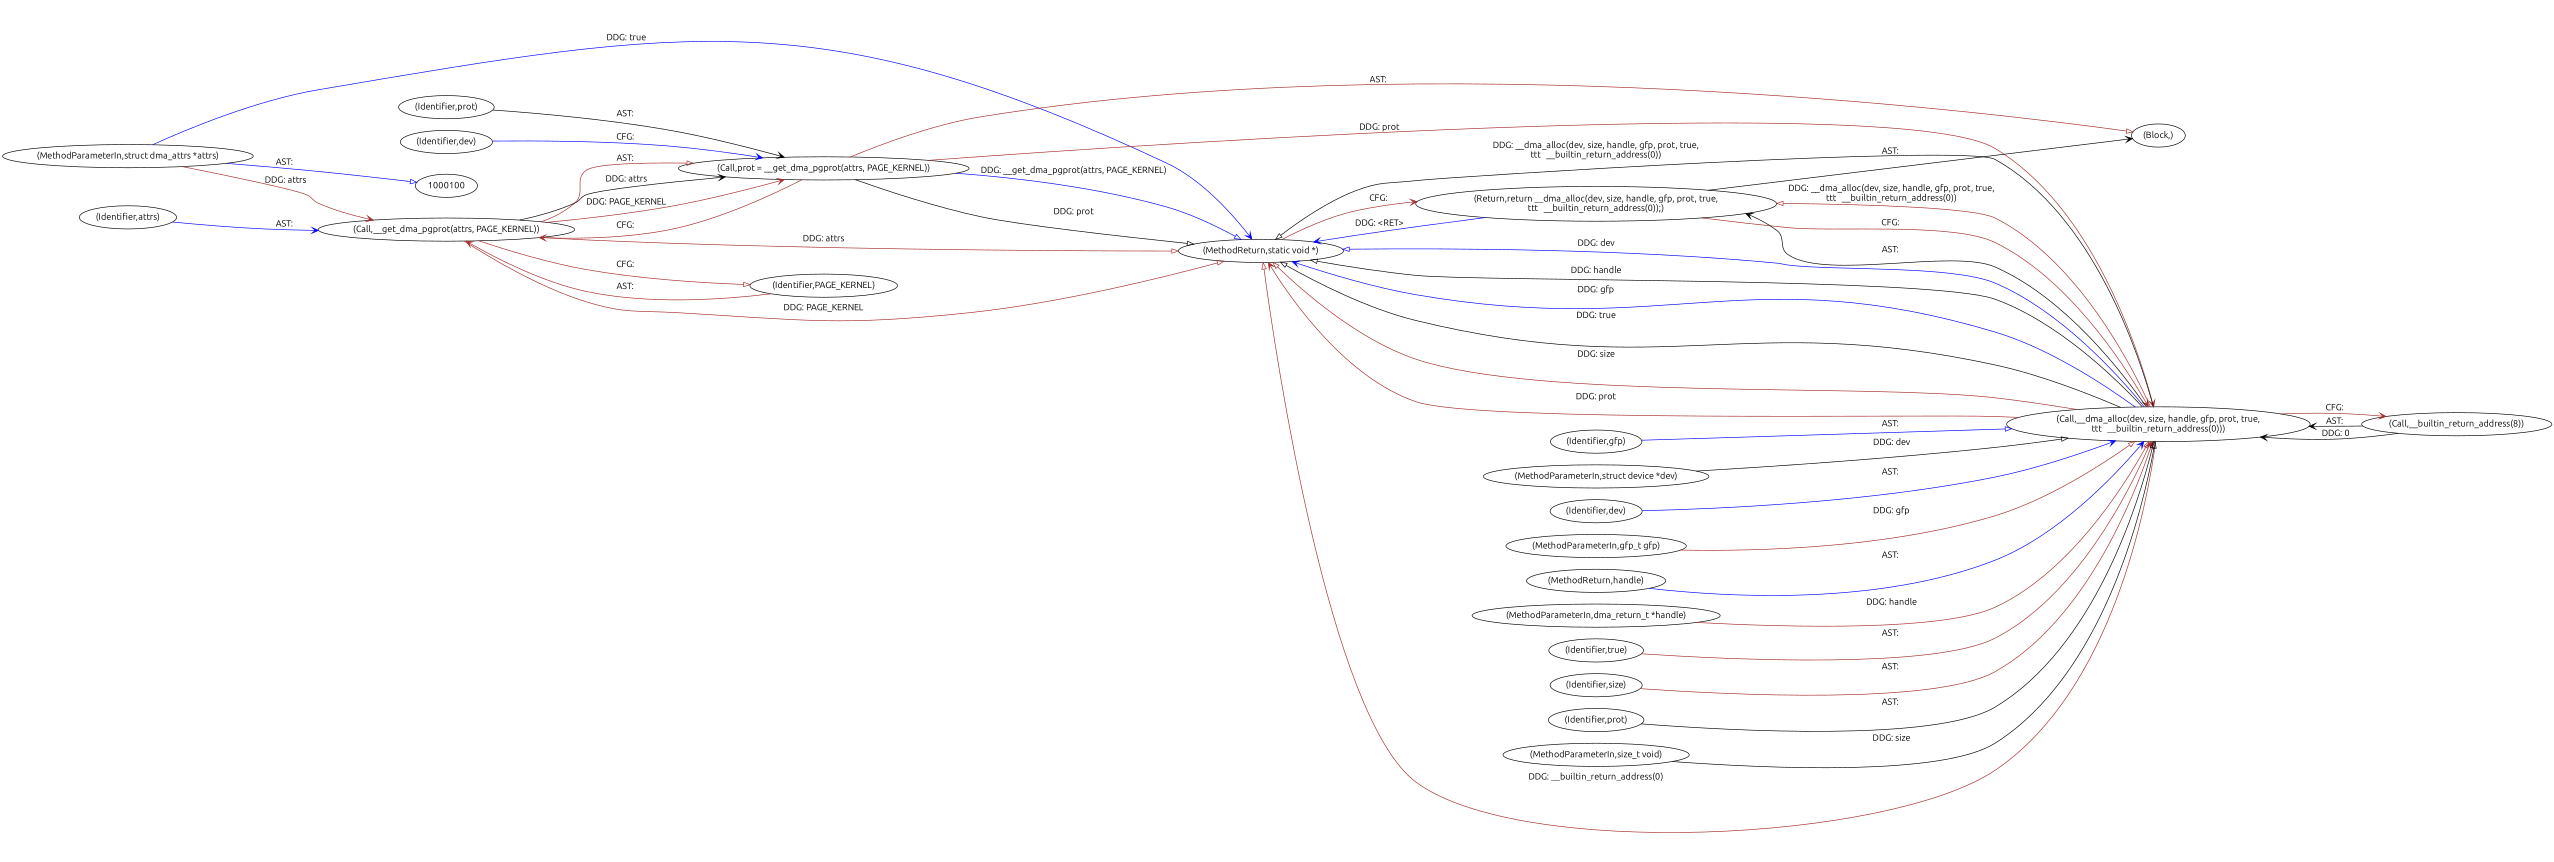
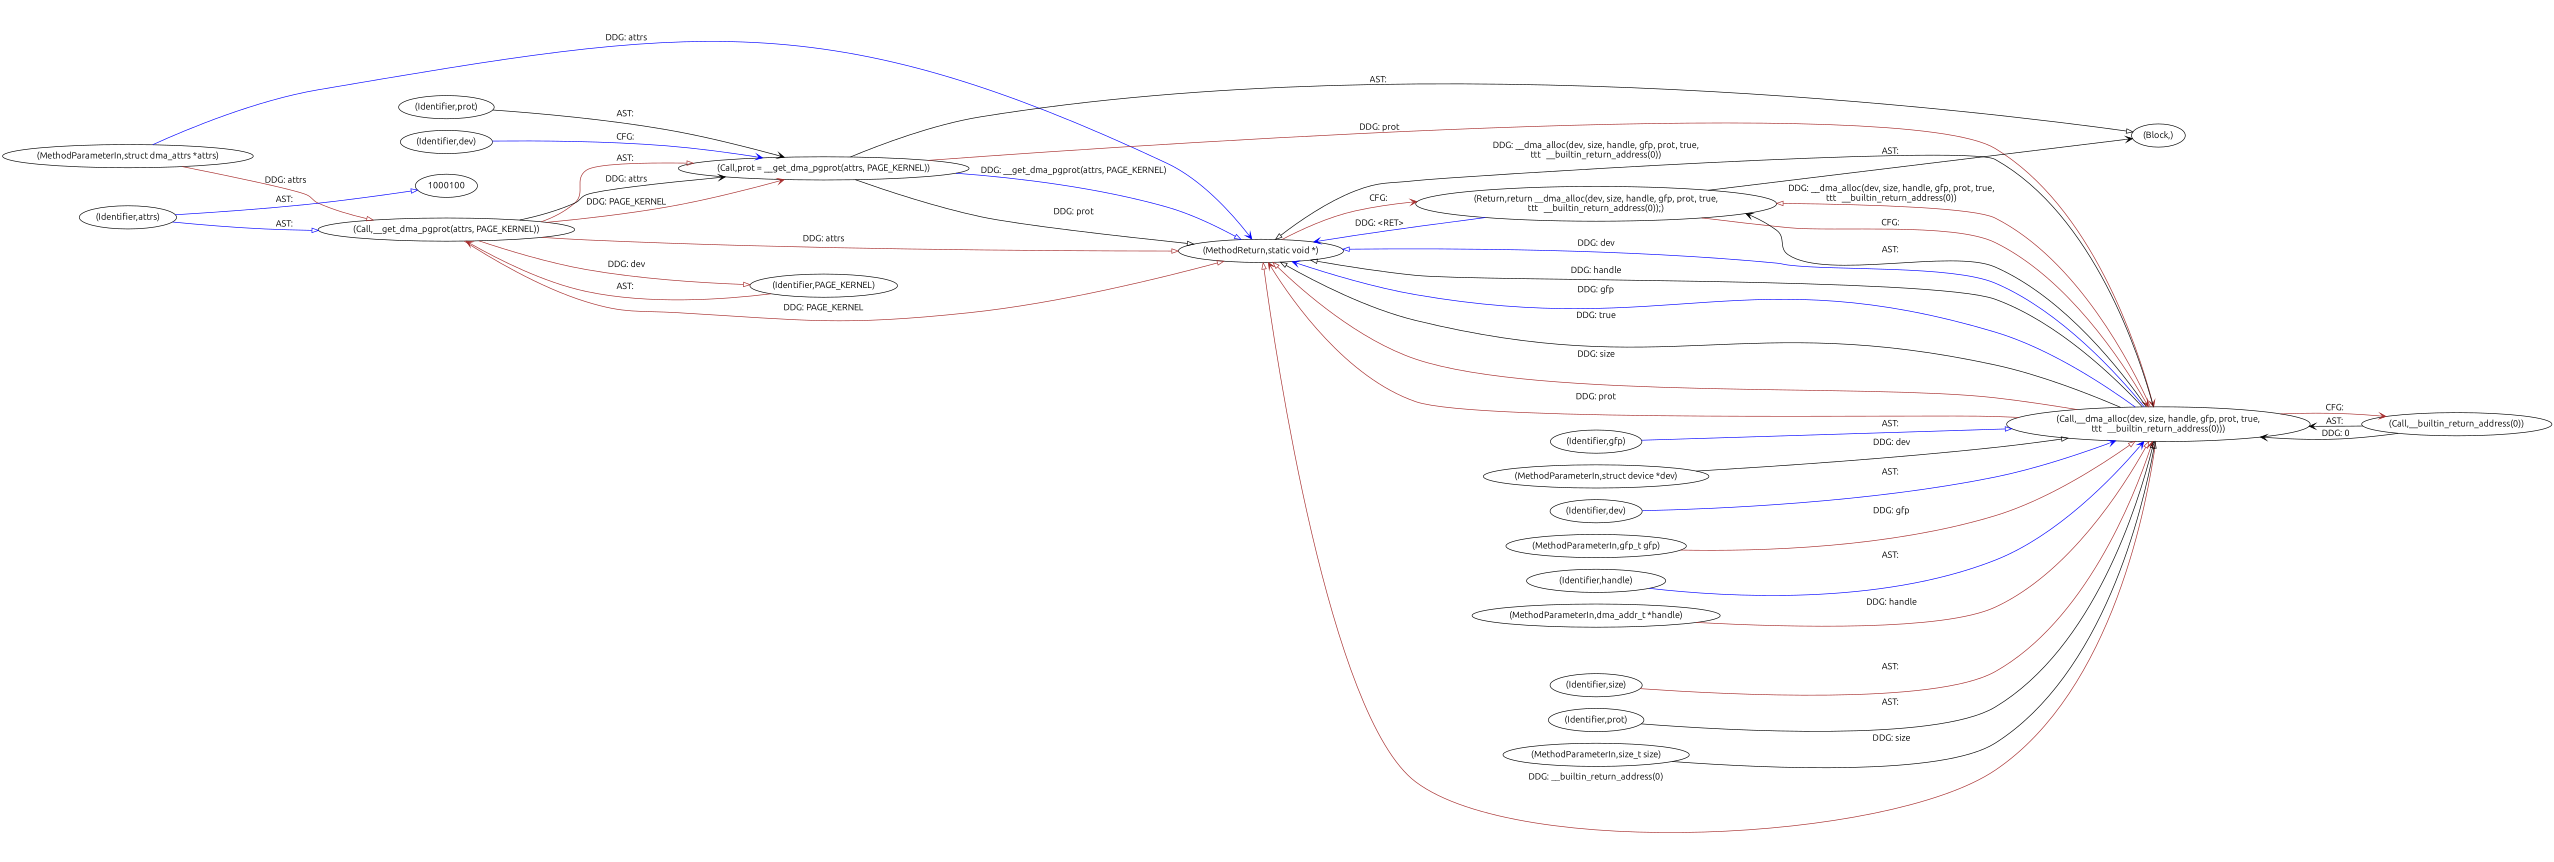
(626, 38) -> (626, 38)
(1486, 84) -> (1486, 84)
(318, 171) -> (293, 206)
(277, 187) -> (277, 187)
(242, 228) -> (242, 228)
(678, 228) -> none
(626, 265) -> (626, 265)
(2457, 424) -> (2457, 424)
(1596, 581) -> (1596, 581)
(1596, 616) -> (1596, 616)
(1596, 650) -> none
(1596, 755) -> (1596, 755)
